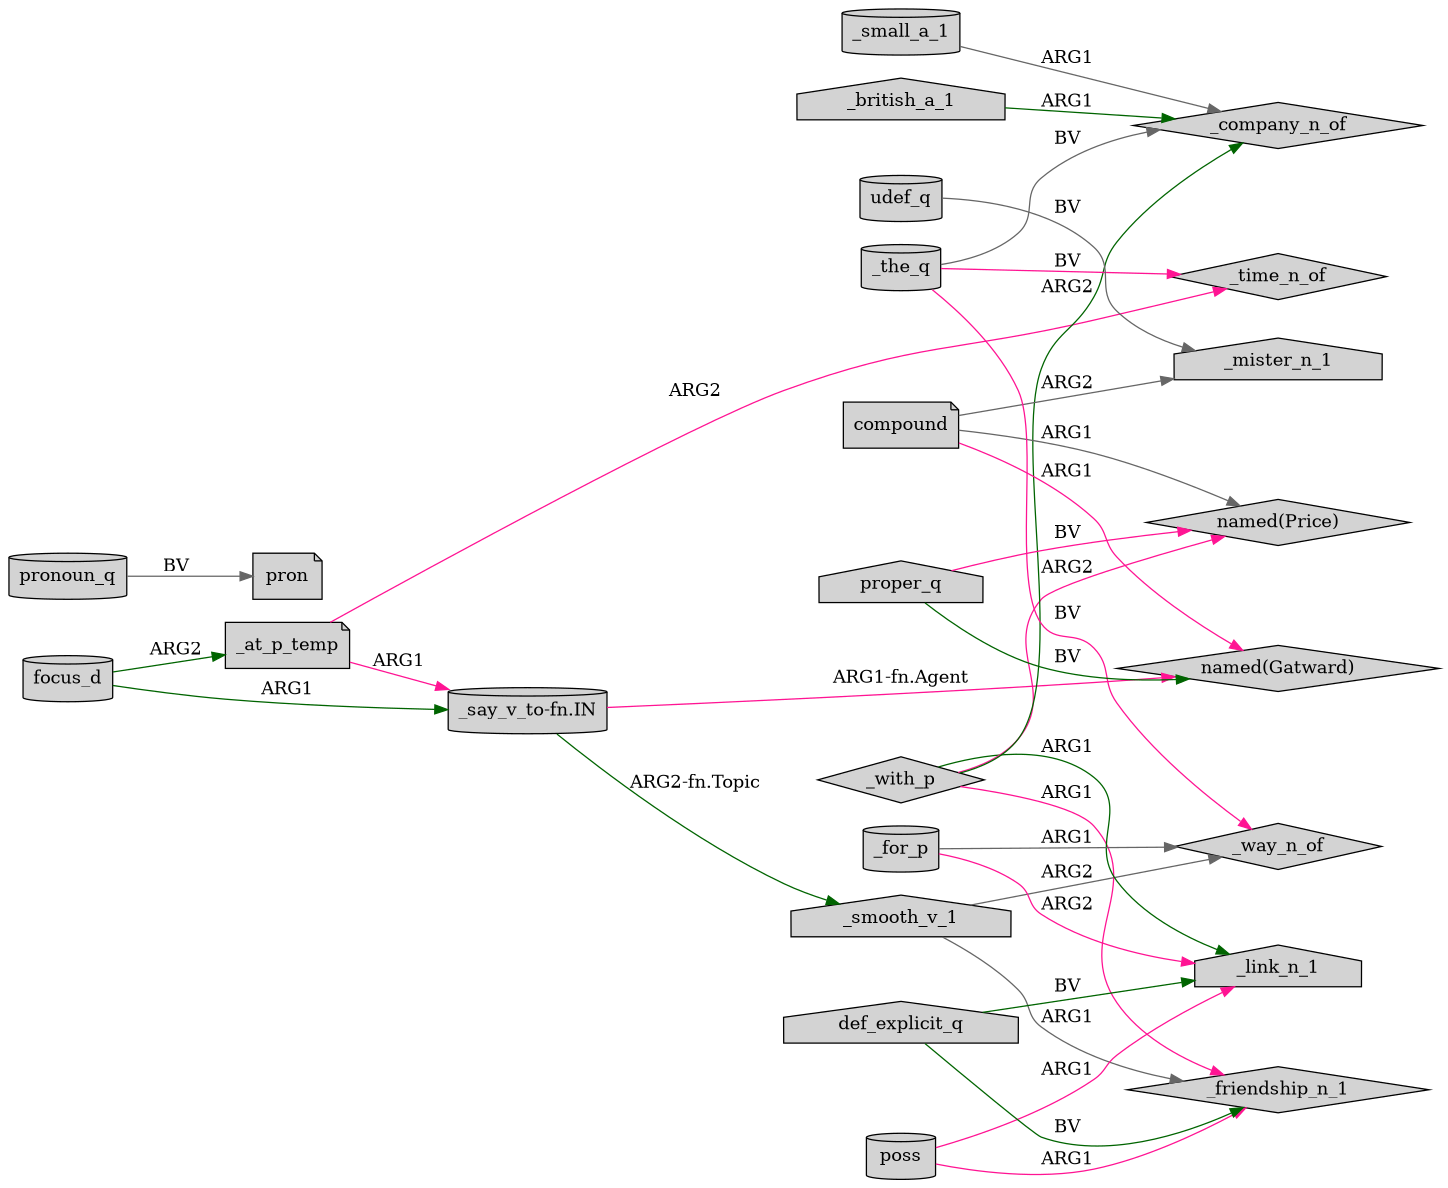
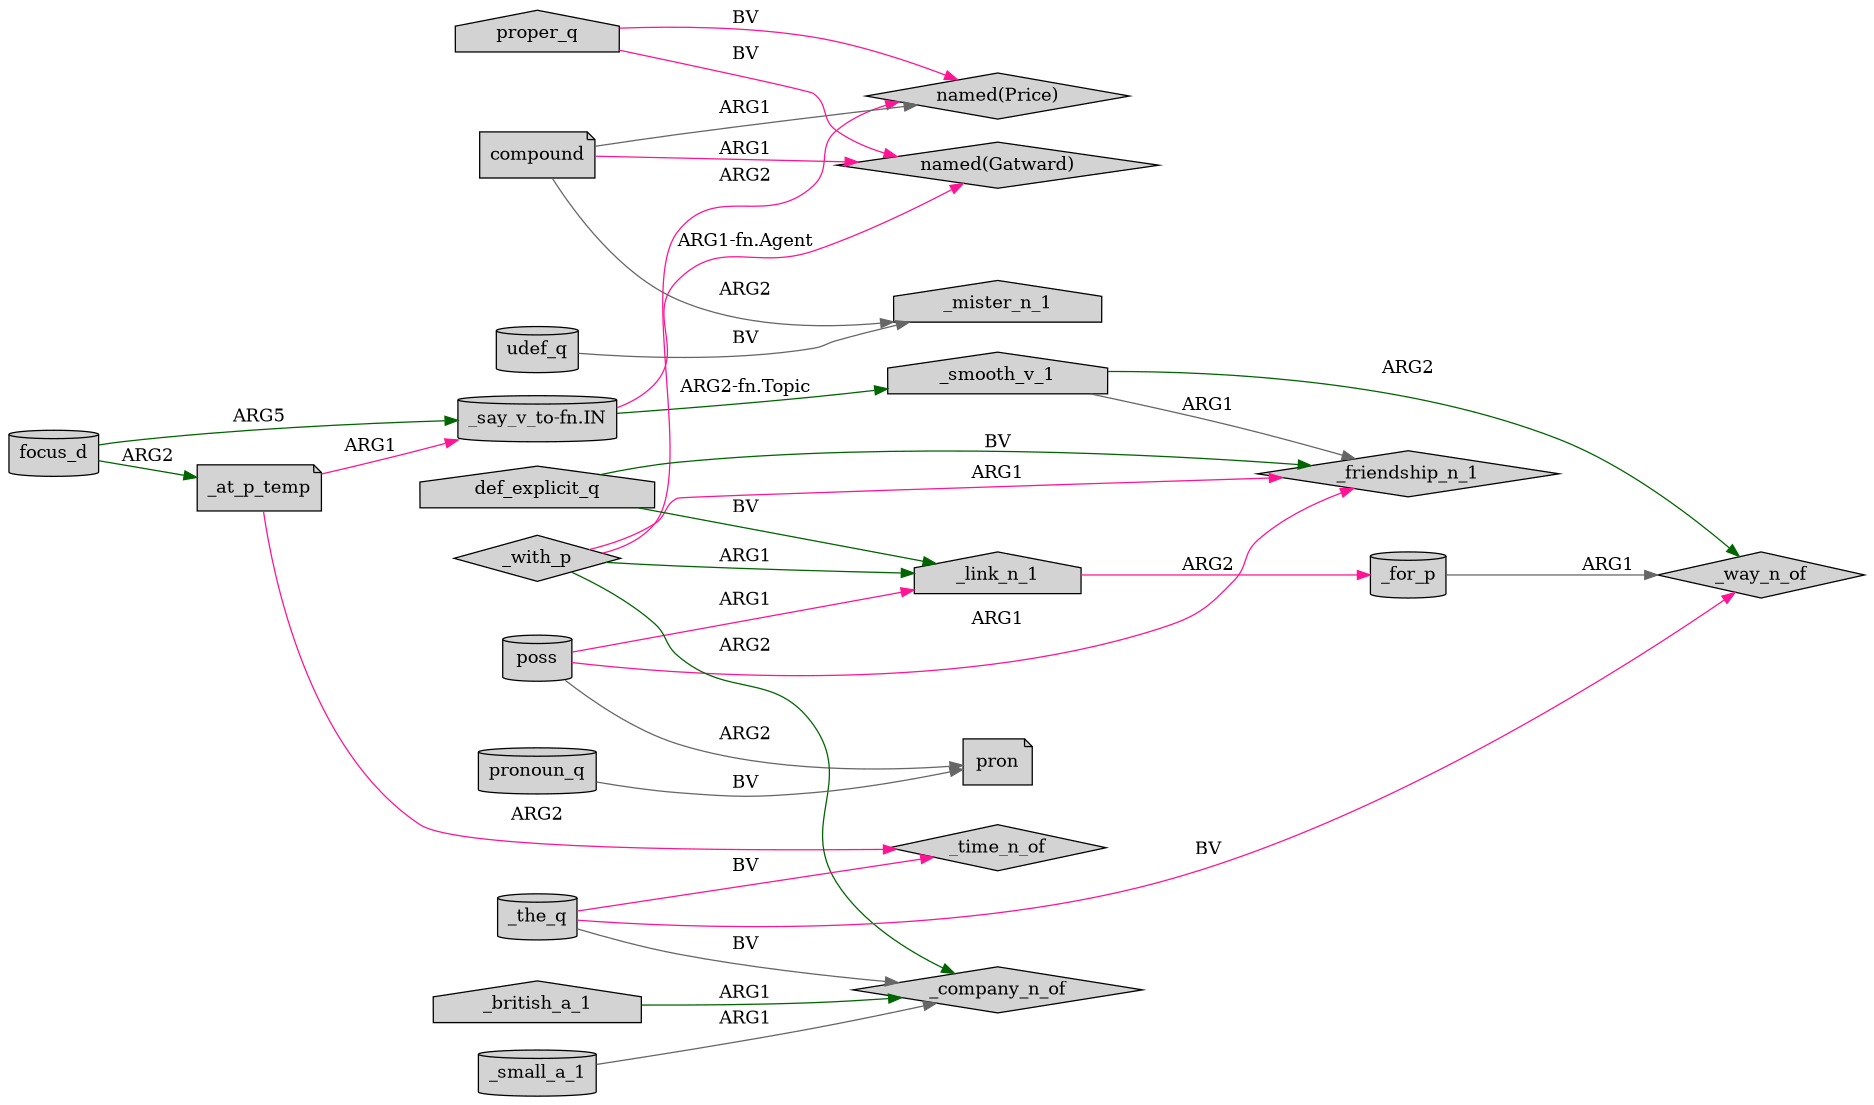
(1049, 669) -> (764, 81)
(287, 690) -> (259, 417)
none -> (748, 760)
(1090, 882) -> (1436, 403)
(1052, 921) -> (1219, 575)
